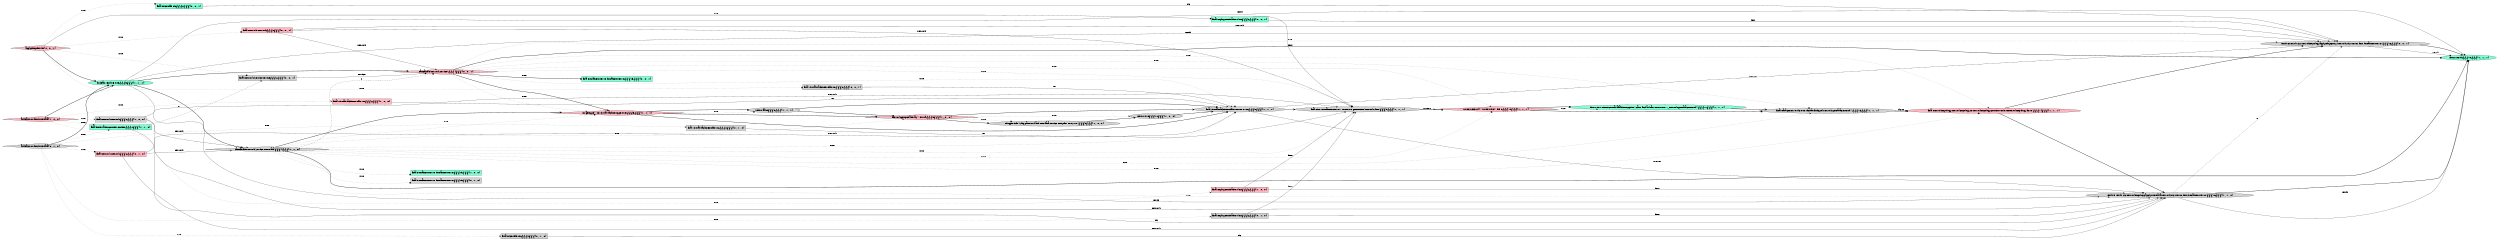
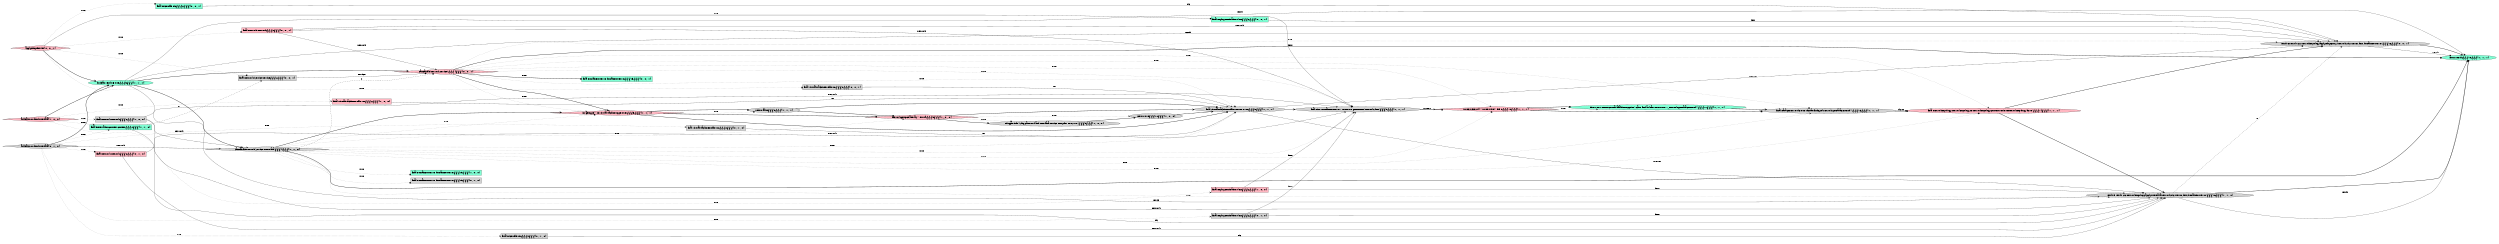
(188, 152) -> (146, 148)
